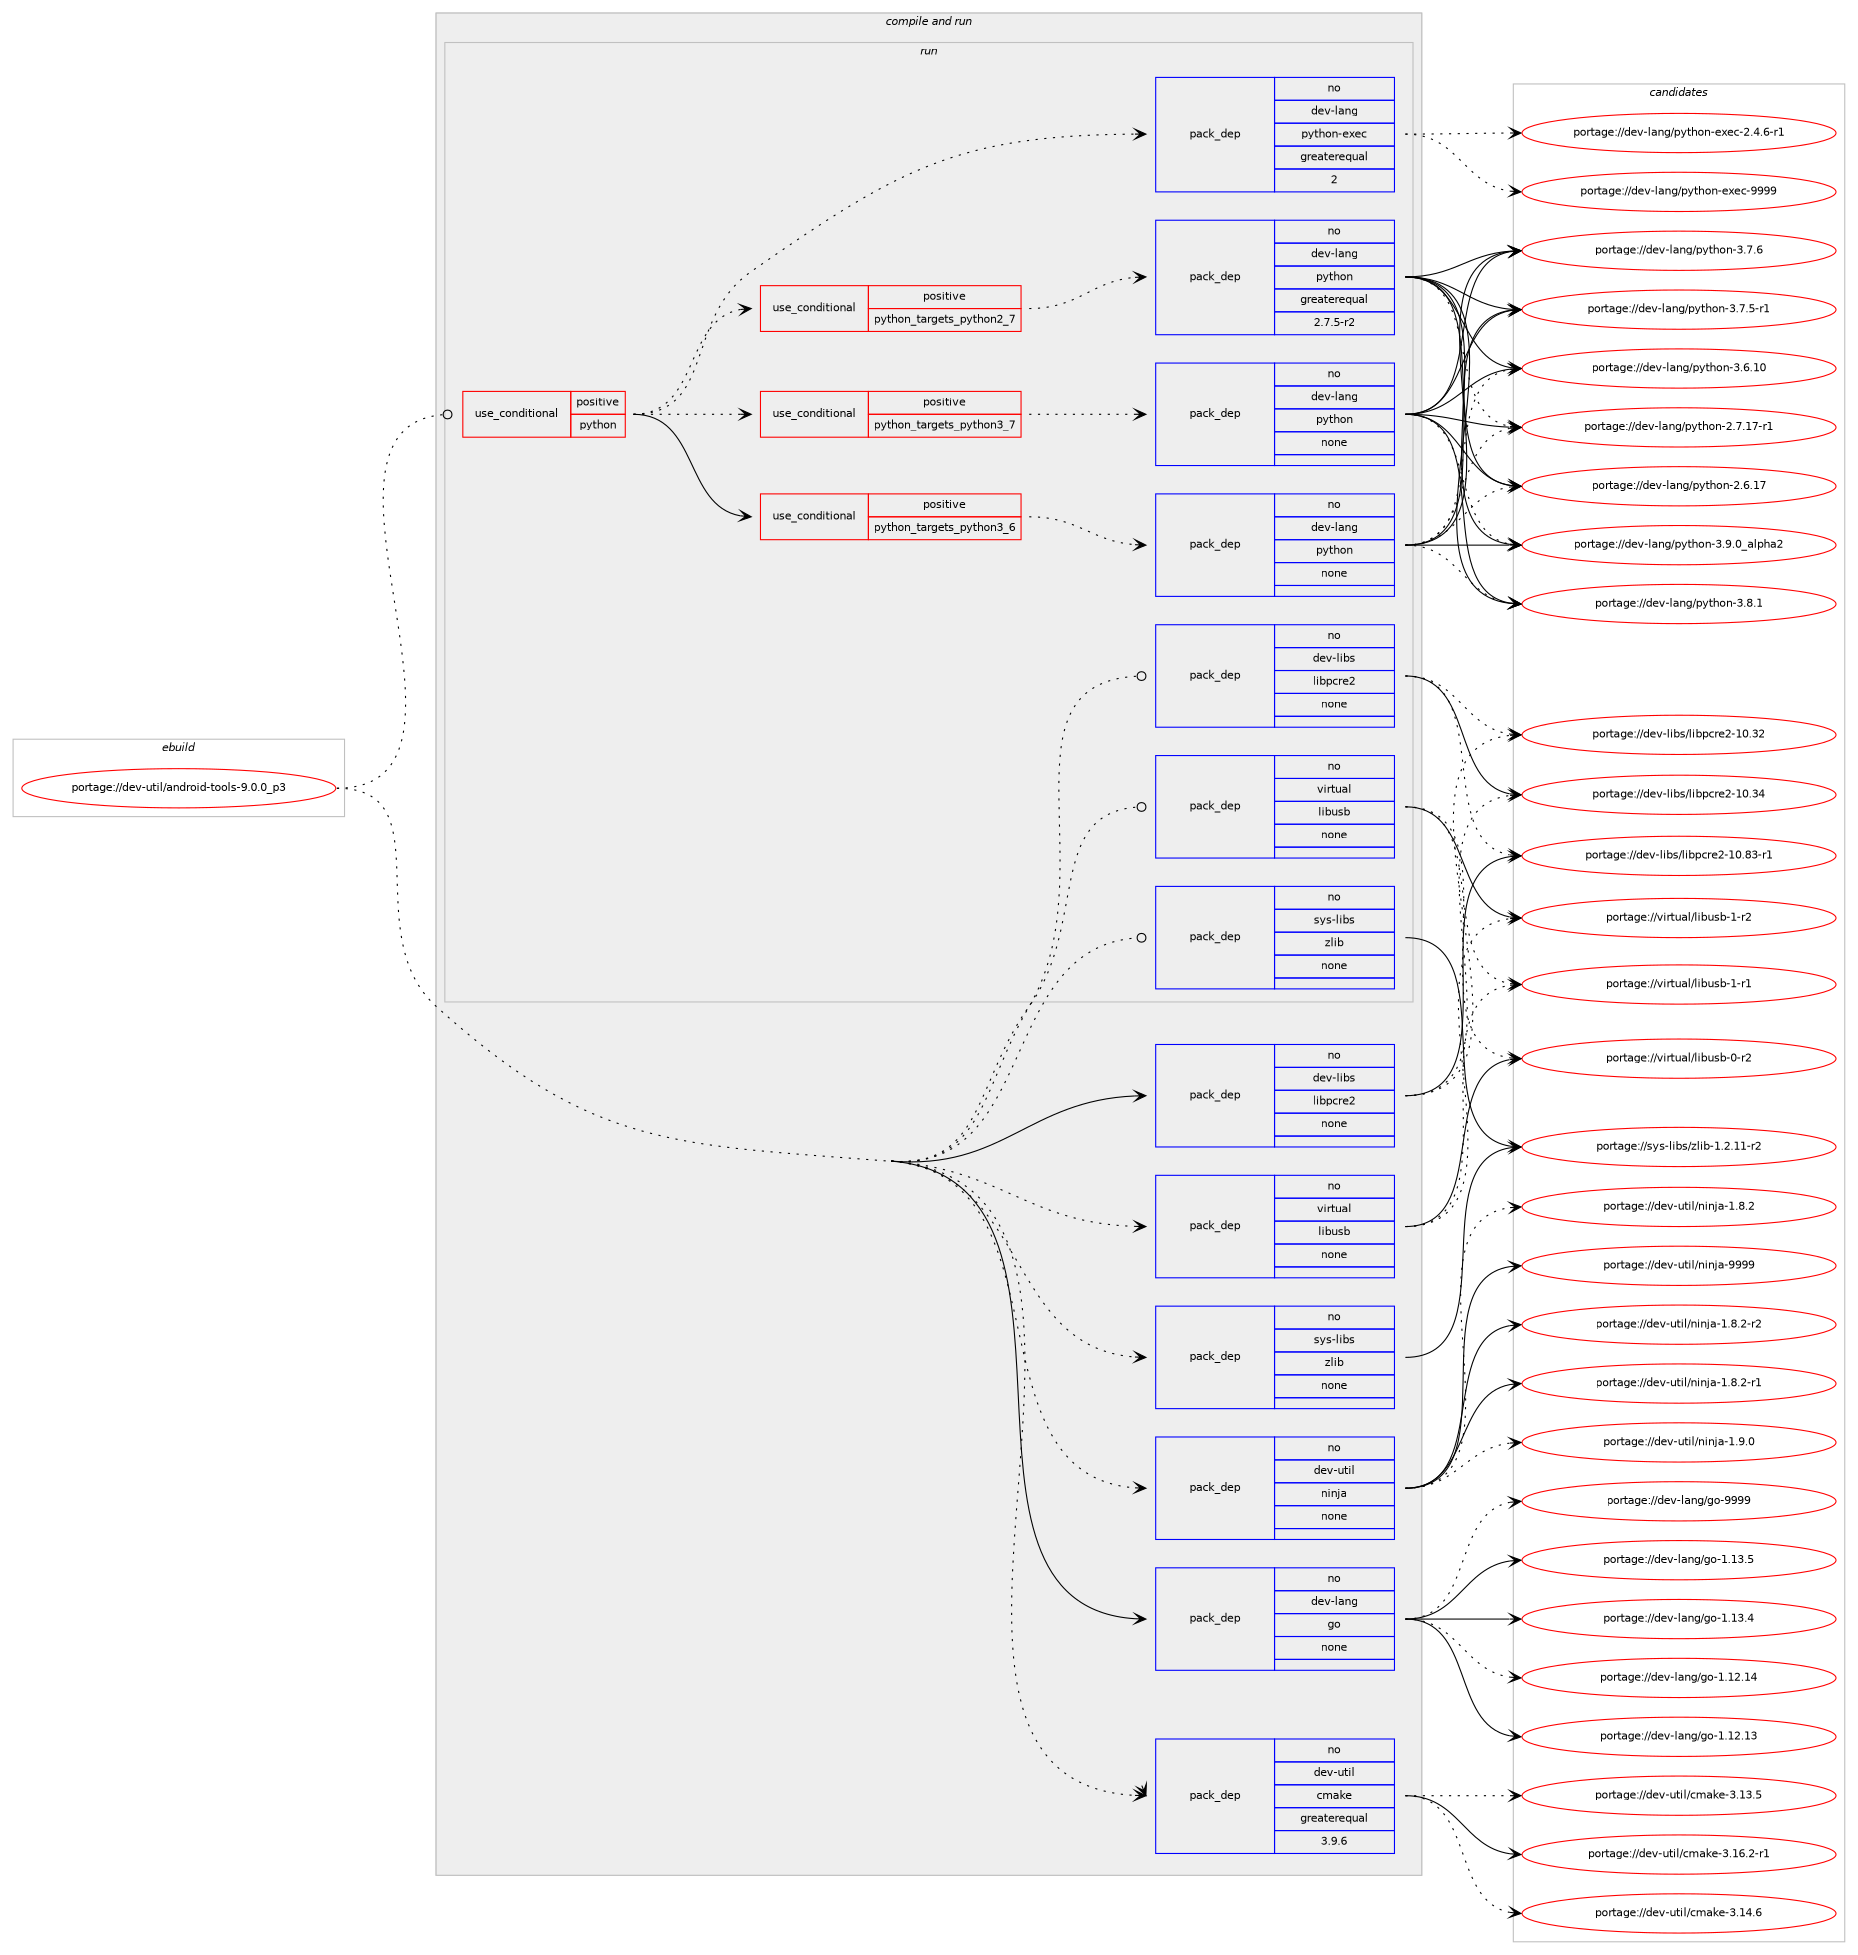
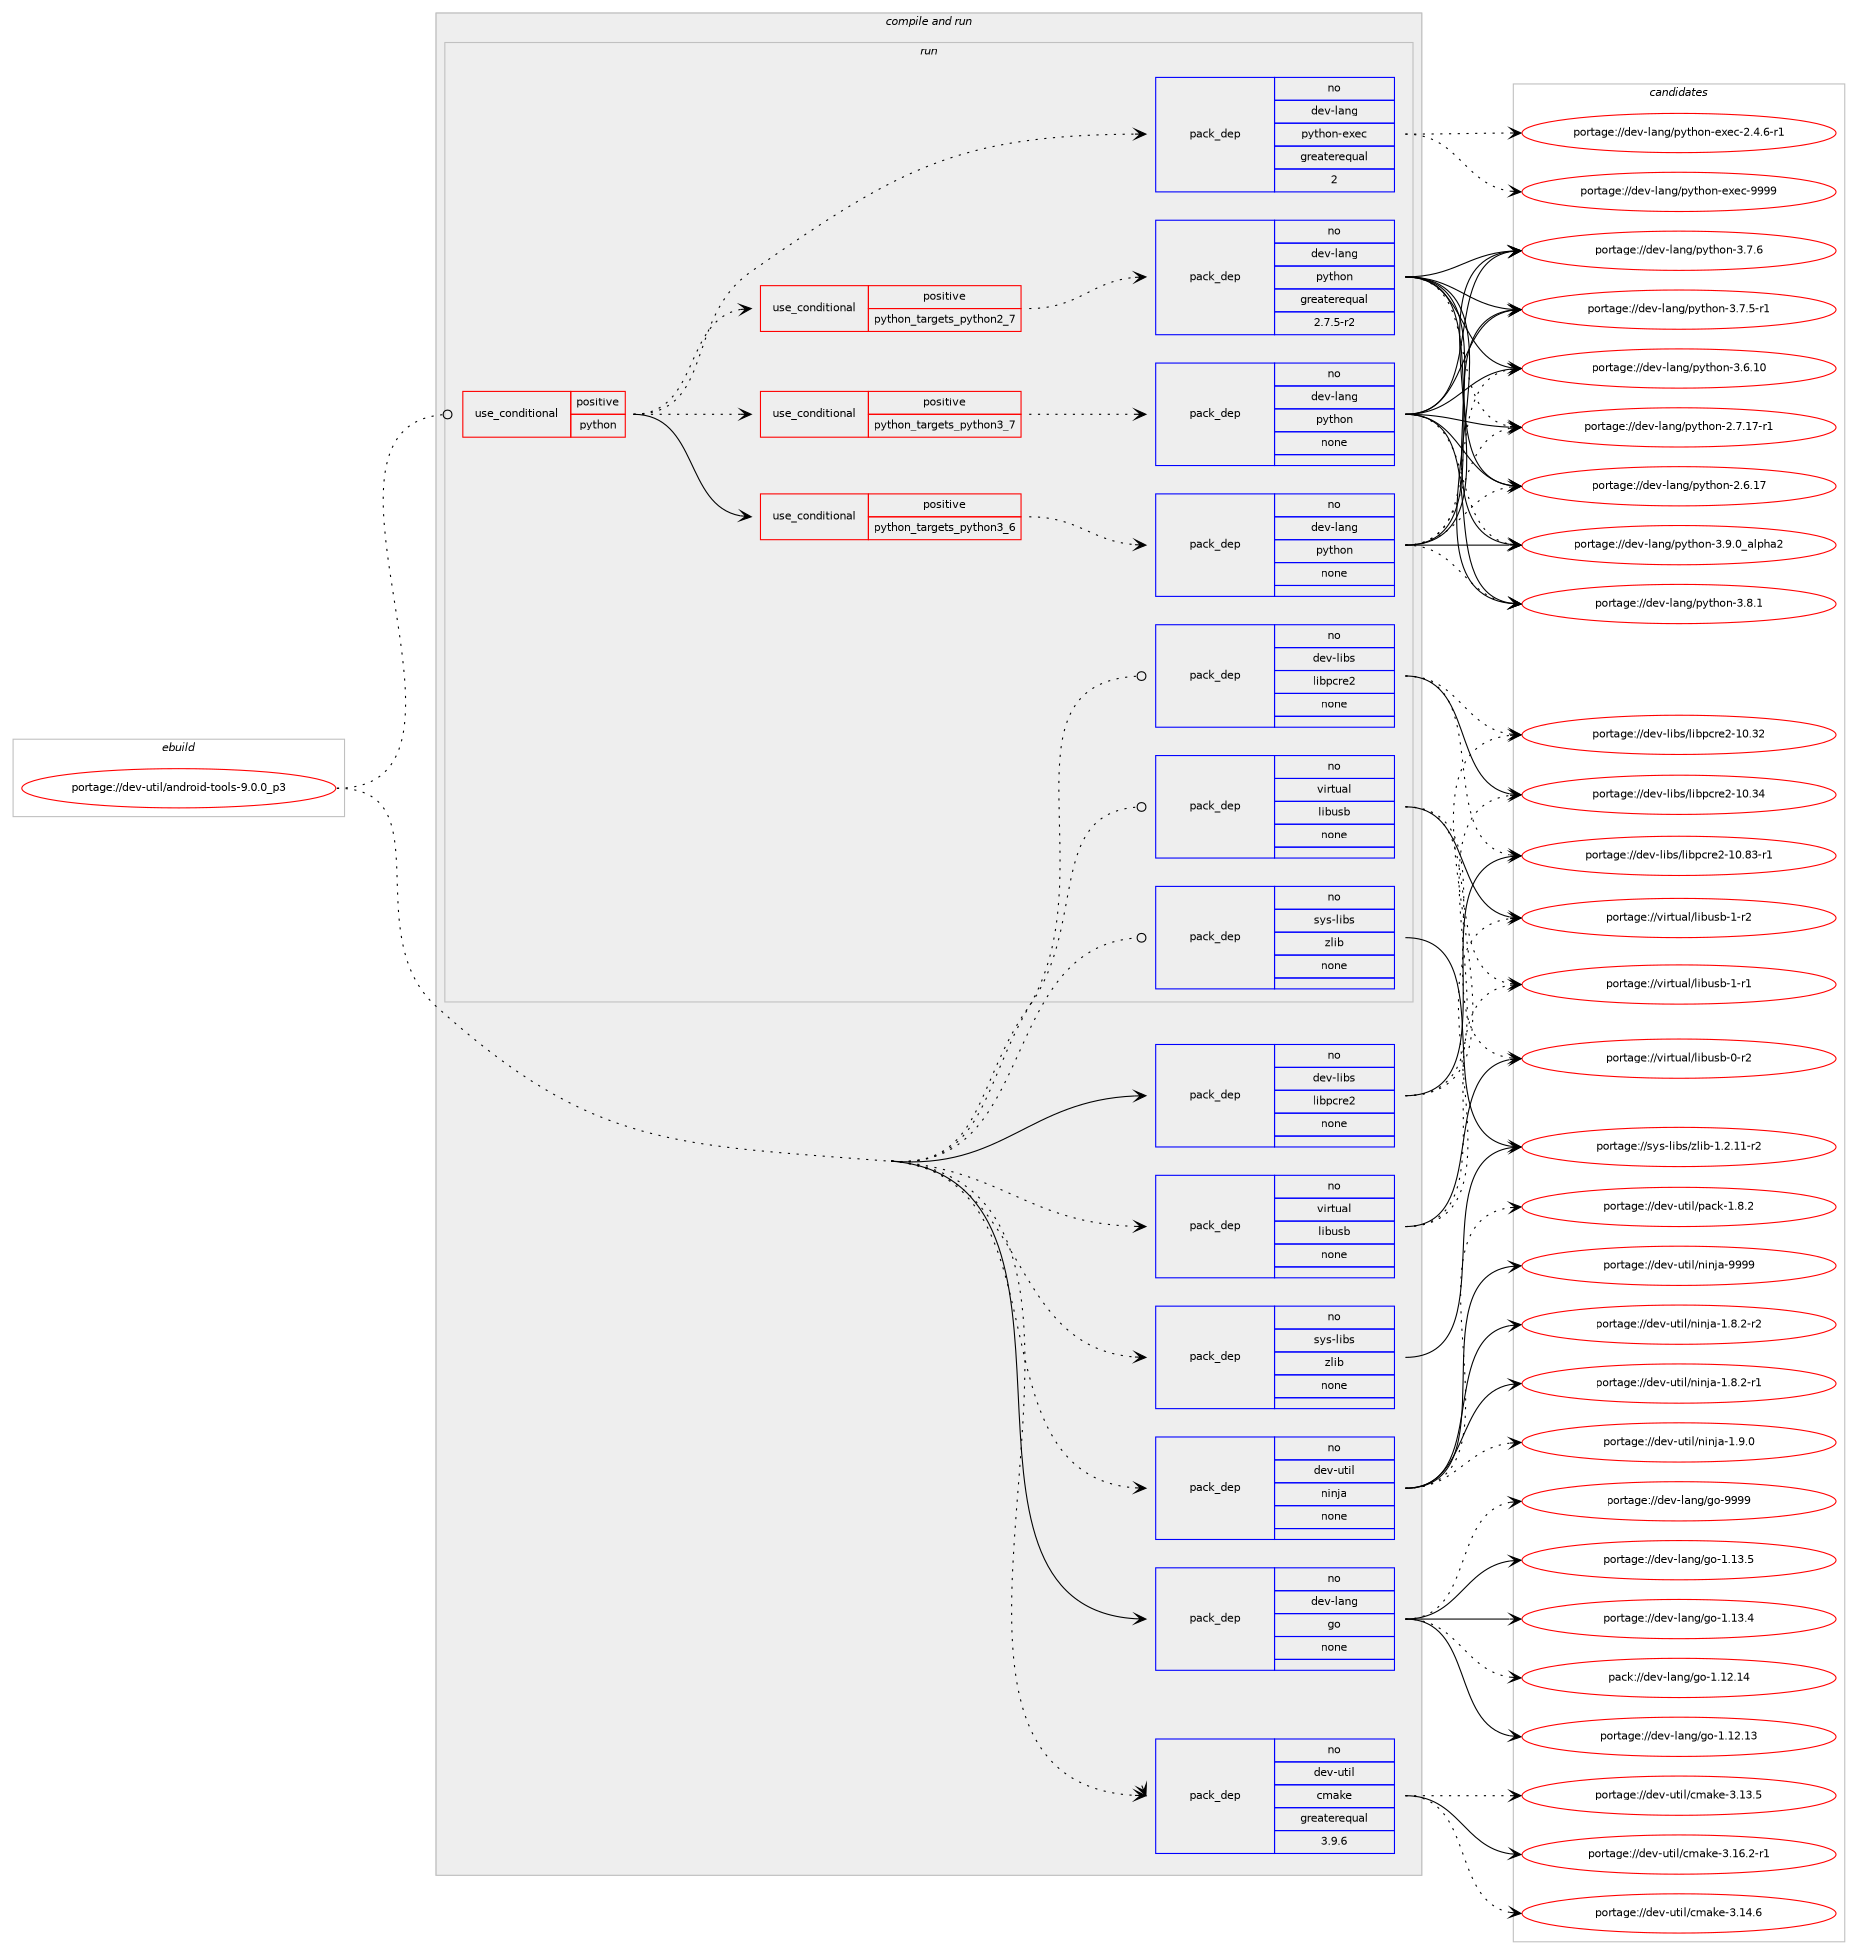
(1679, 1207) -> (1679, 1207)
(1679, 1678) -> (1679, 1678)
